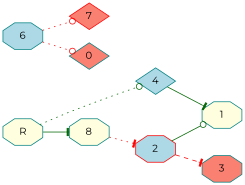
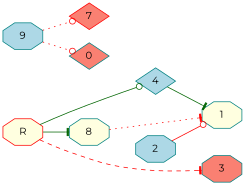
(23, 36) -> (23, 36)
(88, 105) -> (88, 105)
(23, 132) -> (23, 132)
(186, 133) -> (186, 133)
(121, 140) -> (154, 124)
(156, 149) -> (156, 149)
(187, 158) -> (117, 166)
